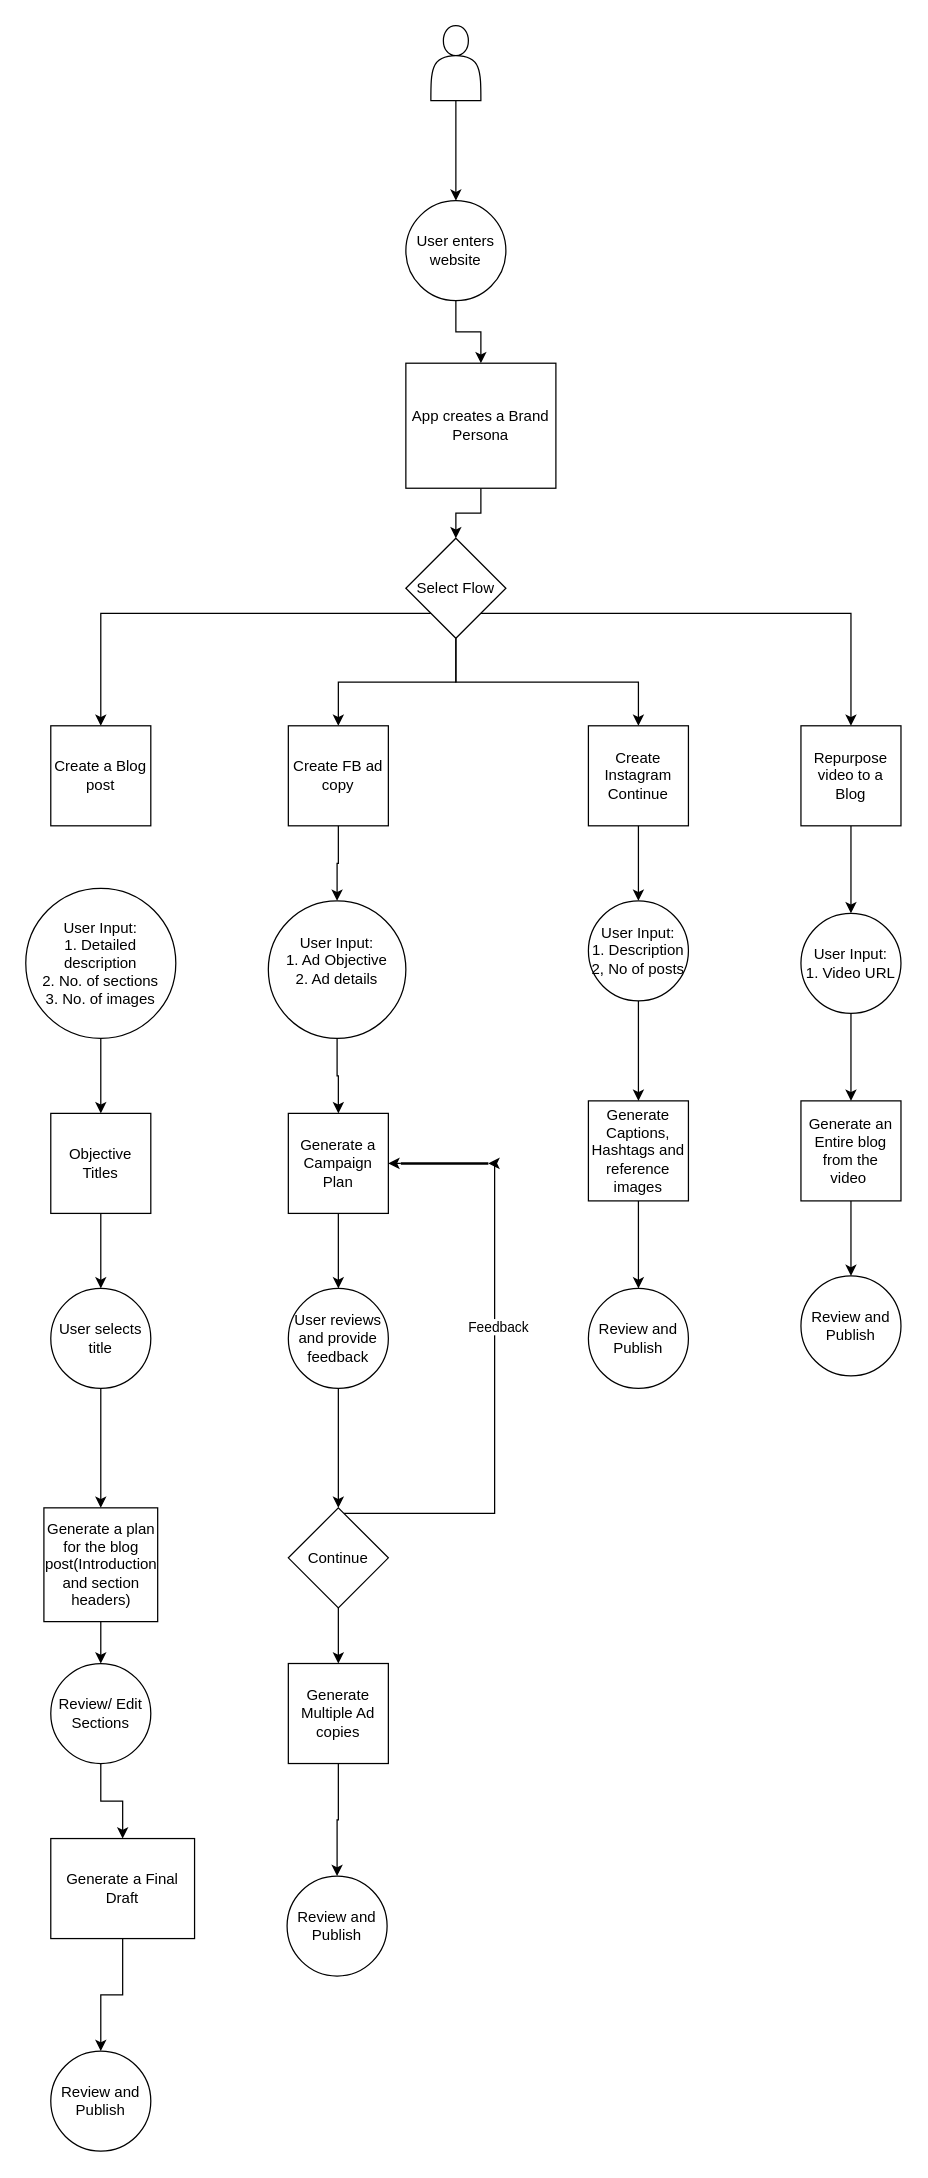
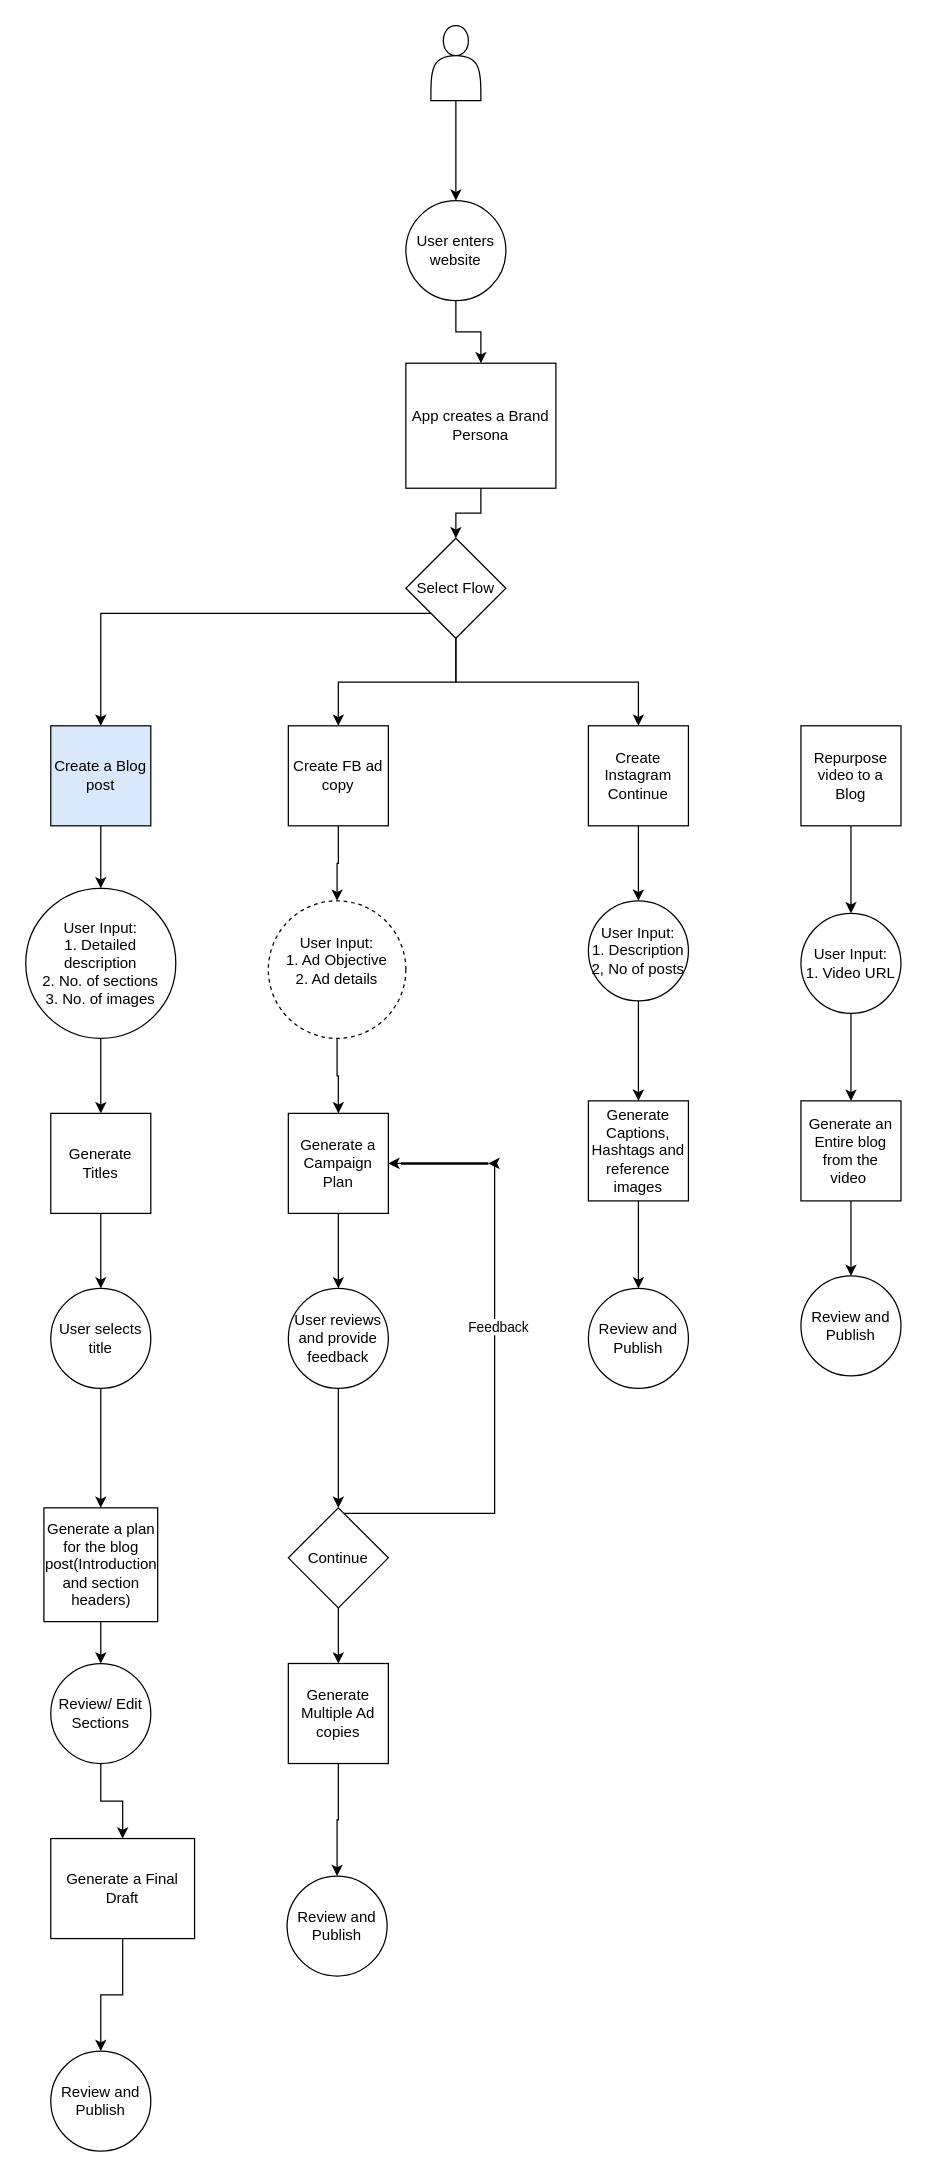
(718, 613) -> none
(101, 776) -> (101, 776)
none -> (101, 853)
(337, 969) -> (337, 969)
(101, 1163) -> (101, 1163)
